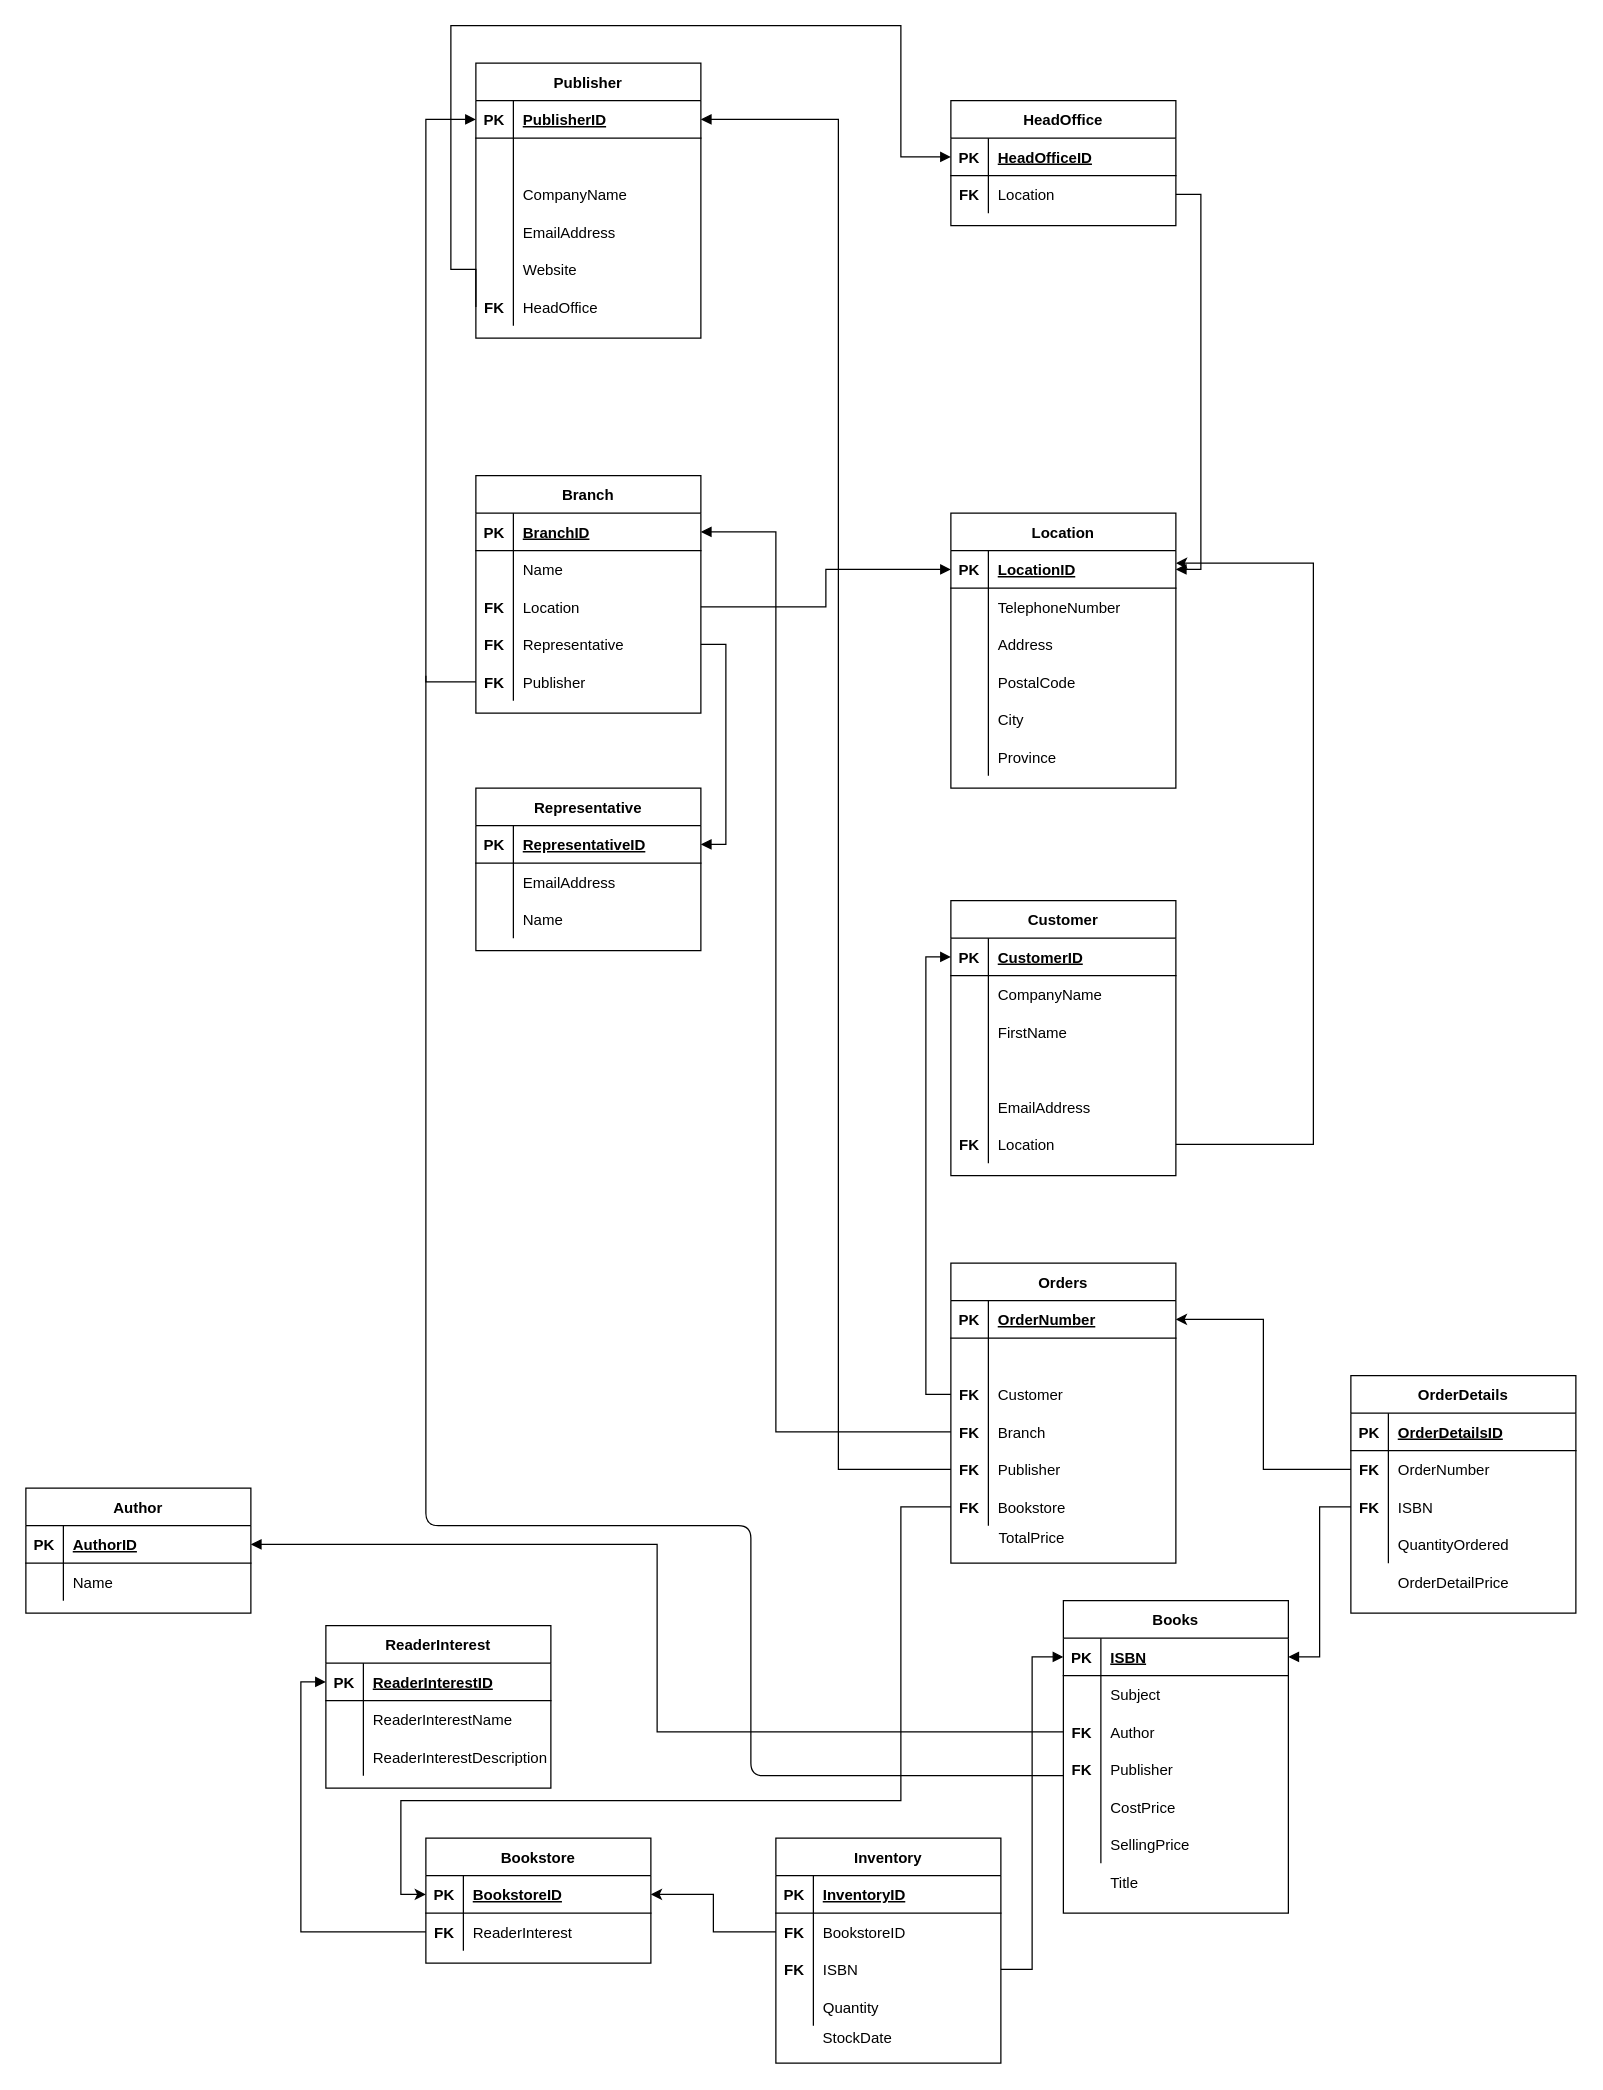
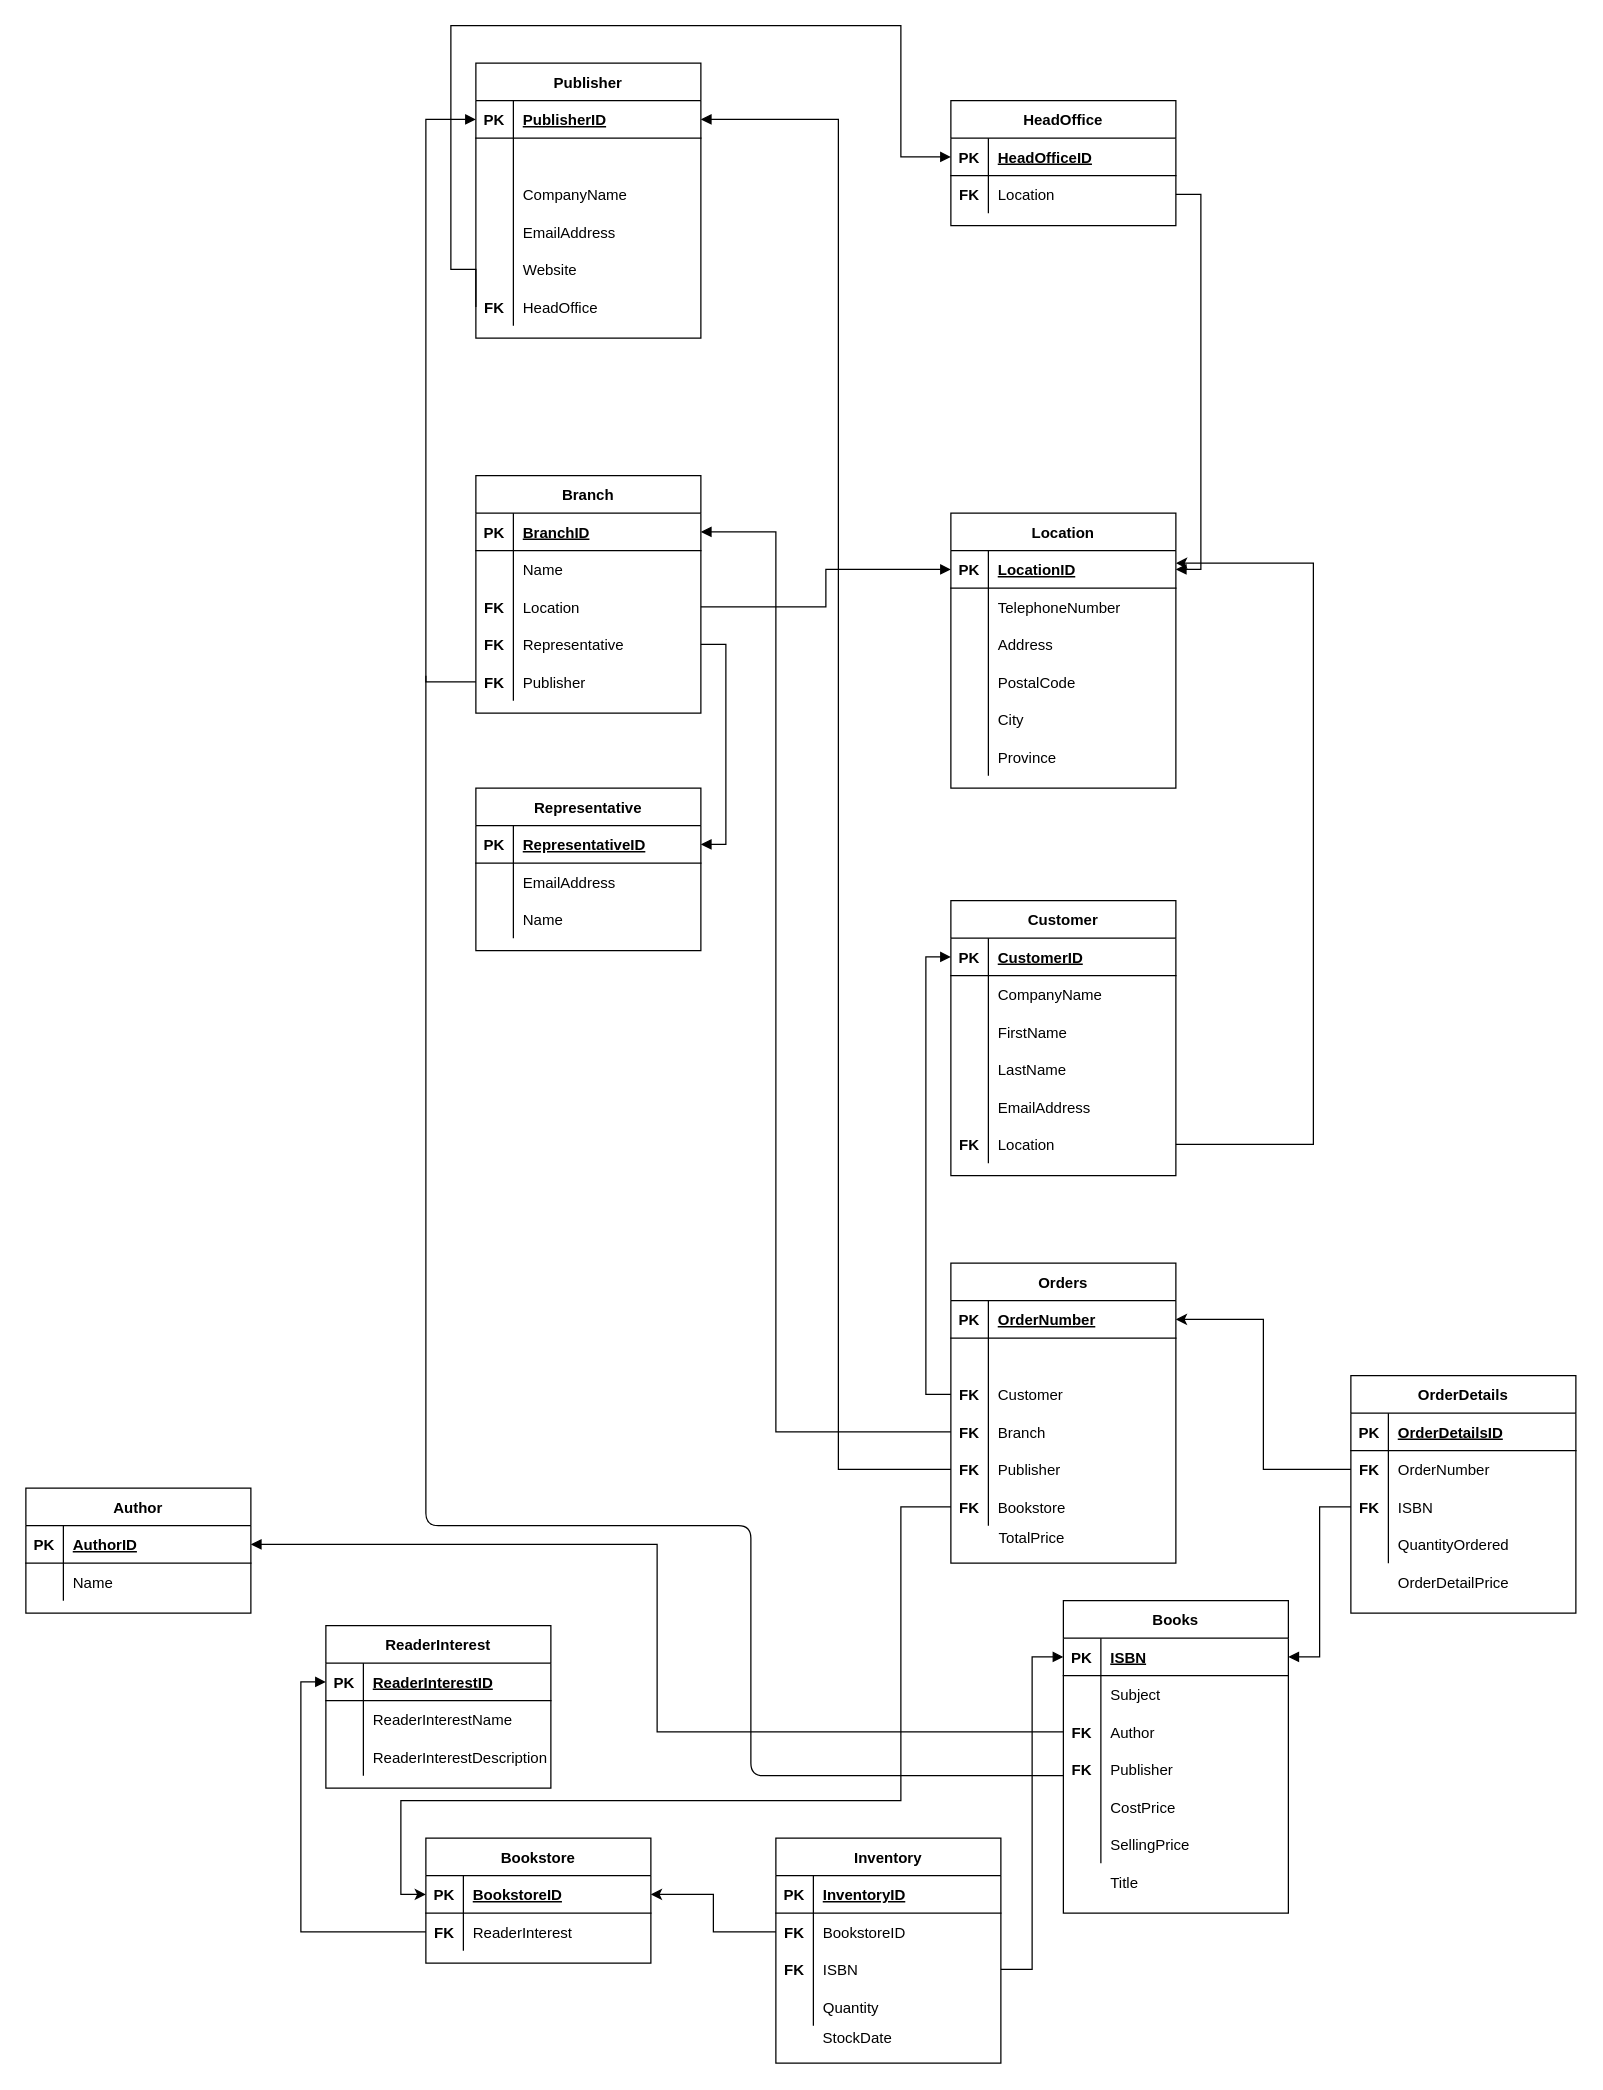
none -> (1082, 1069)
